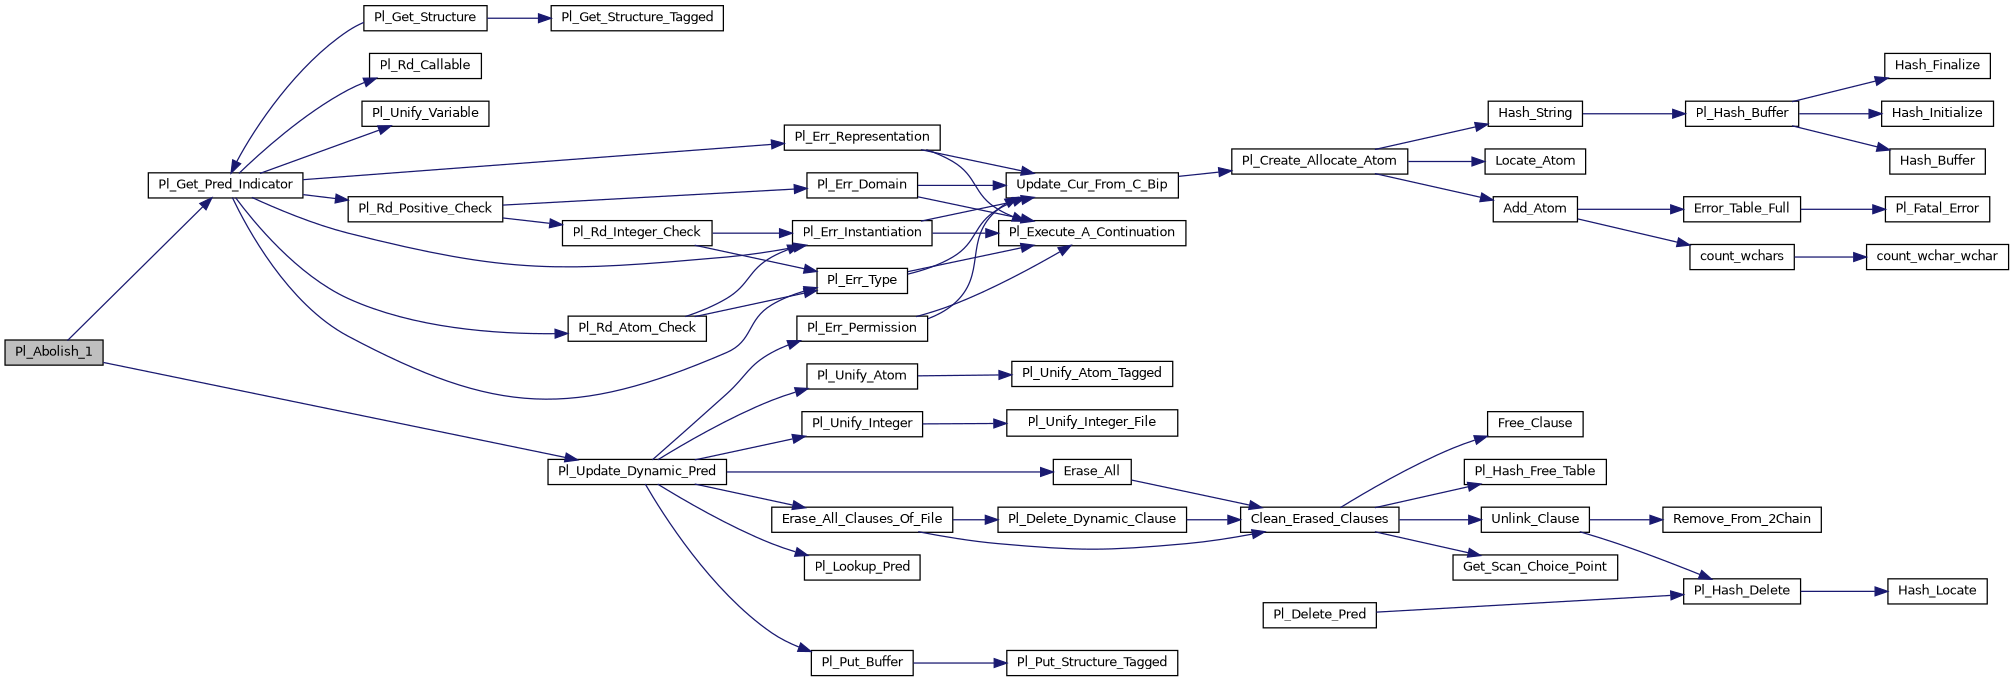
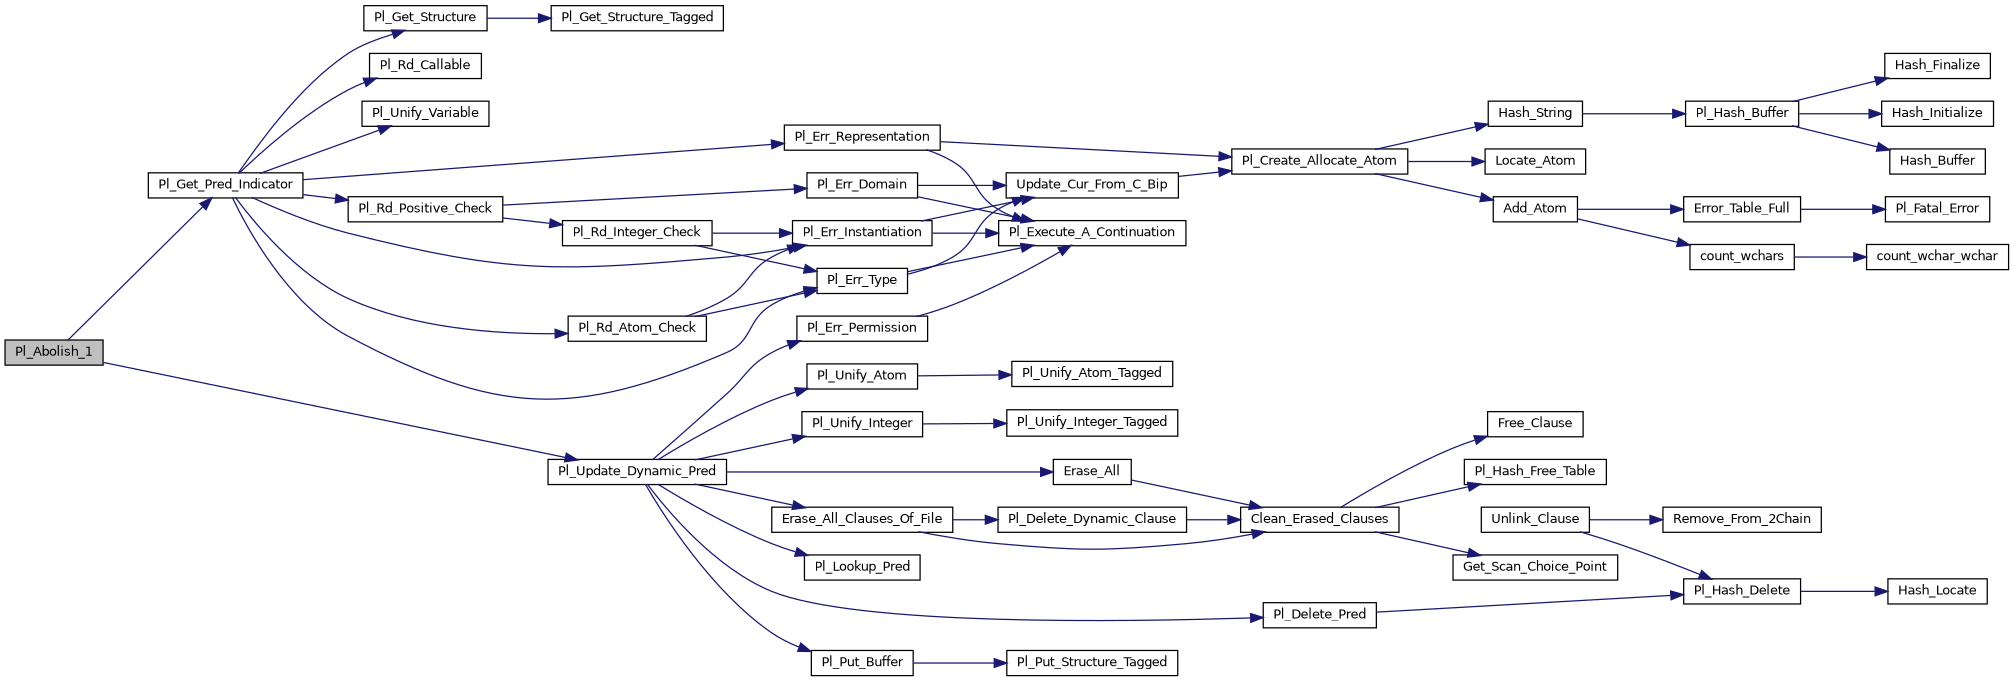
(291, 83) -> (304, 91)
(971, 160) -> (1080, 149)
(974, 266) -> none
(1092, 423) -> (1092, 423)
(1434, 520) -> none
none -> (927, 616)
